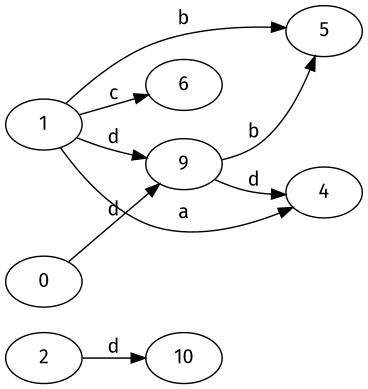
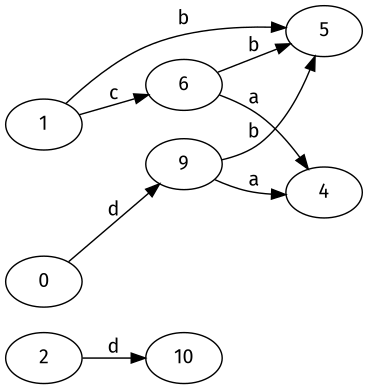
none -> (247, 61)
(104, 148) -> none
(254, 180) -> (254, 180)
(156, 227) -> (265, 120)
